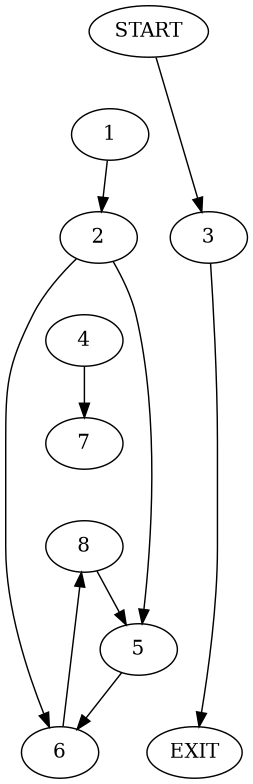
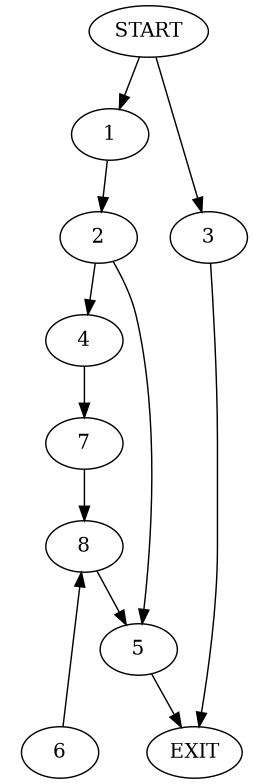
none -> (132, 76)
(6, 479) -> (93, 282)
none -> (84, 488)
(104, 695) -> (163, 694)
